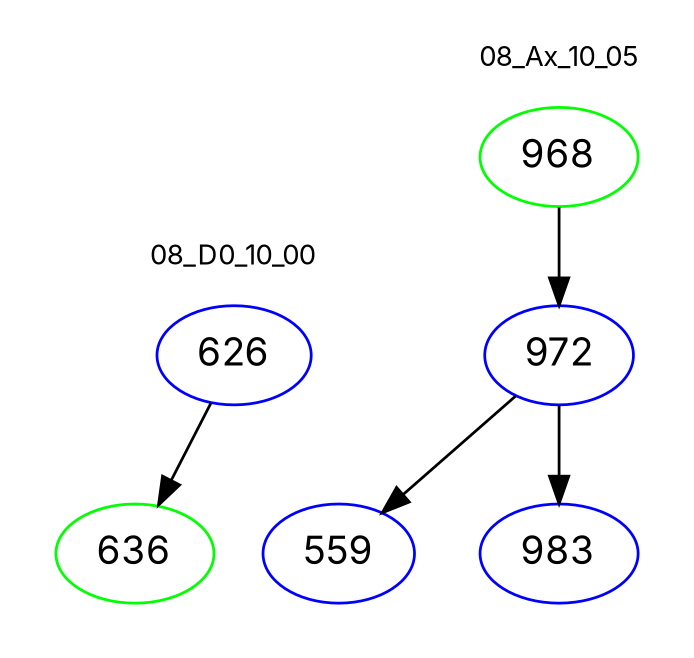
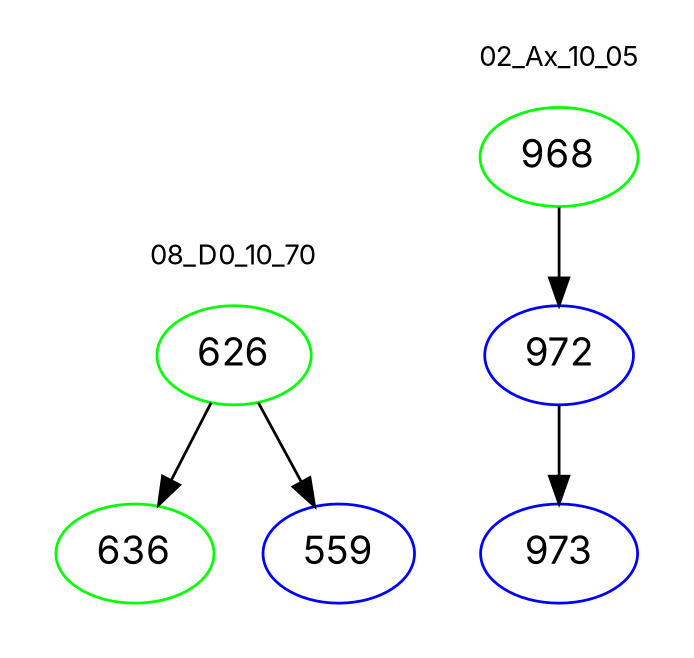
(559, 59) -> (559, 59)
(234, 258) -> (234, 258)
(234, 355) -> (234, 355)
(476, 430) -> (280, 442)
(559, 554) -> (559, 554)
